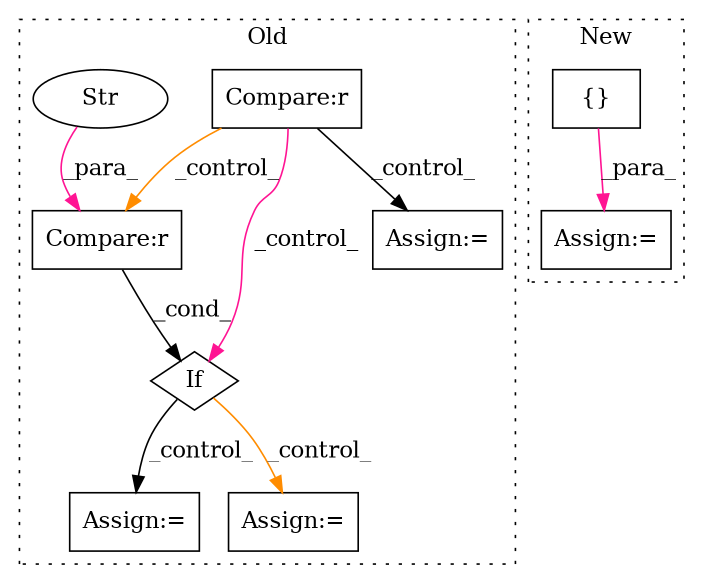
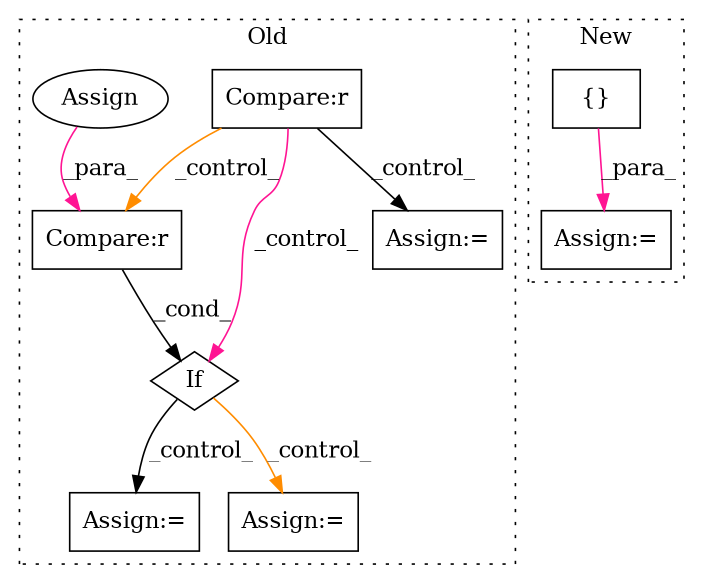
(100, 99) -> (100, 99)
